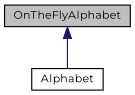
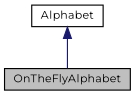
(67, 54) -> (67, 54)
